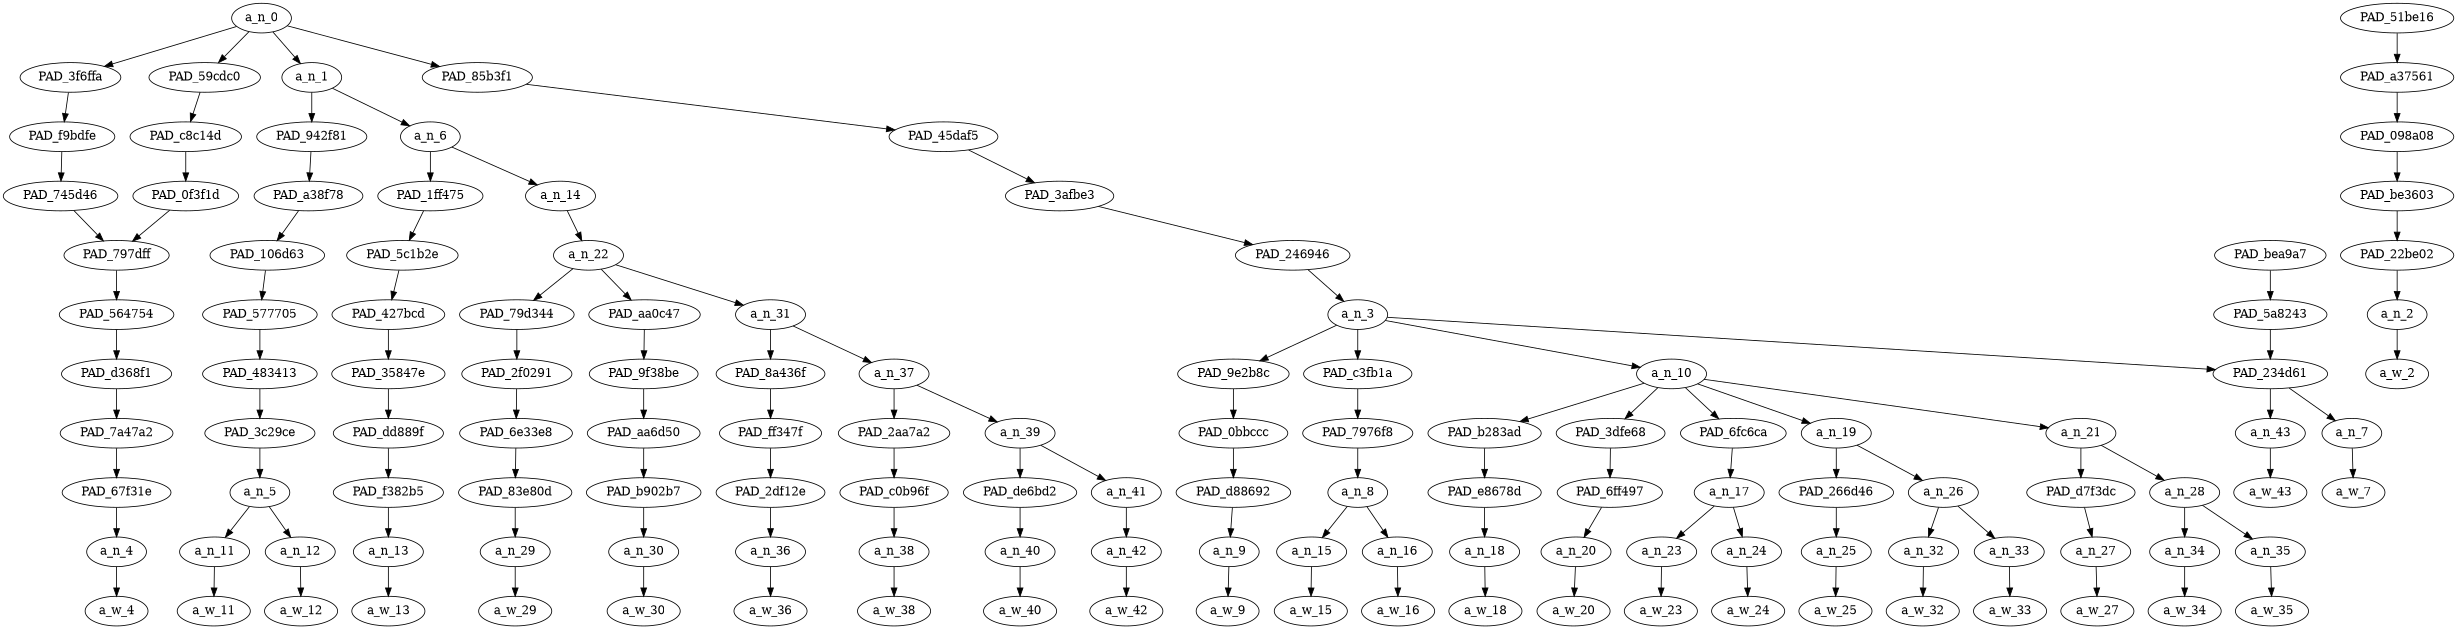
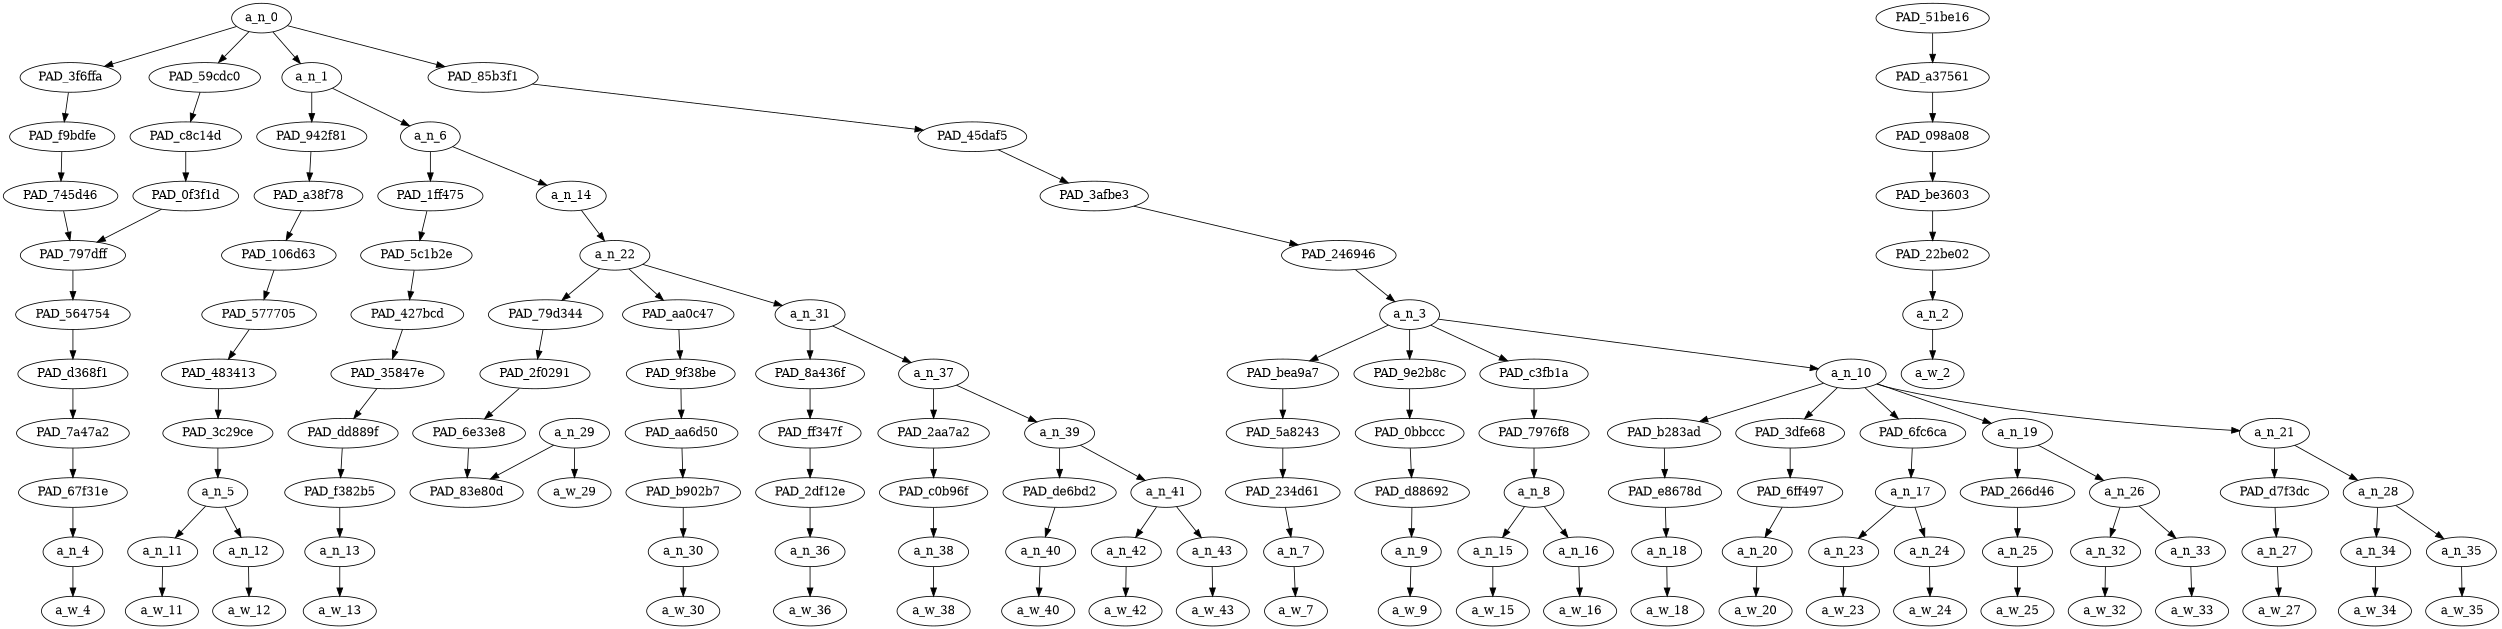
(1797, 343) -> (1353, 341)
(2270, 400) -> (1186, 519)
(515, 518) -> (526, 460)
